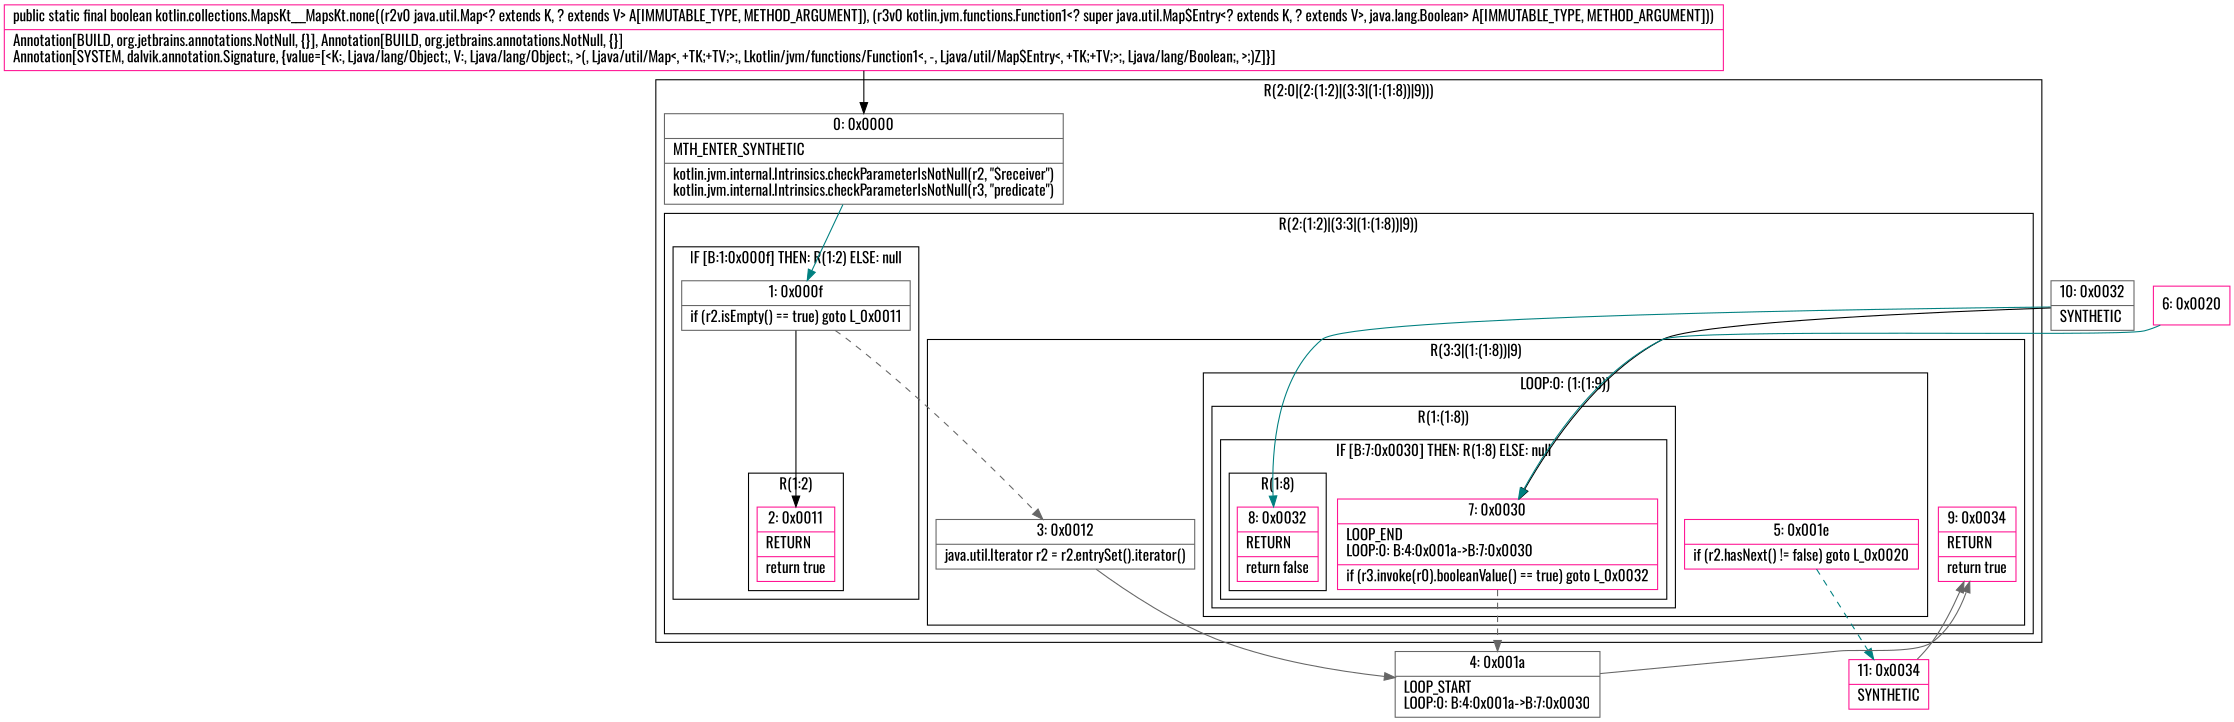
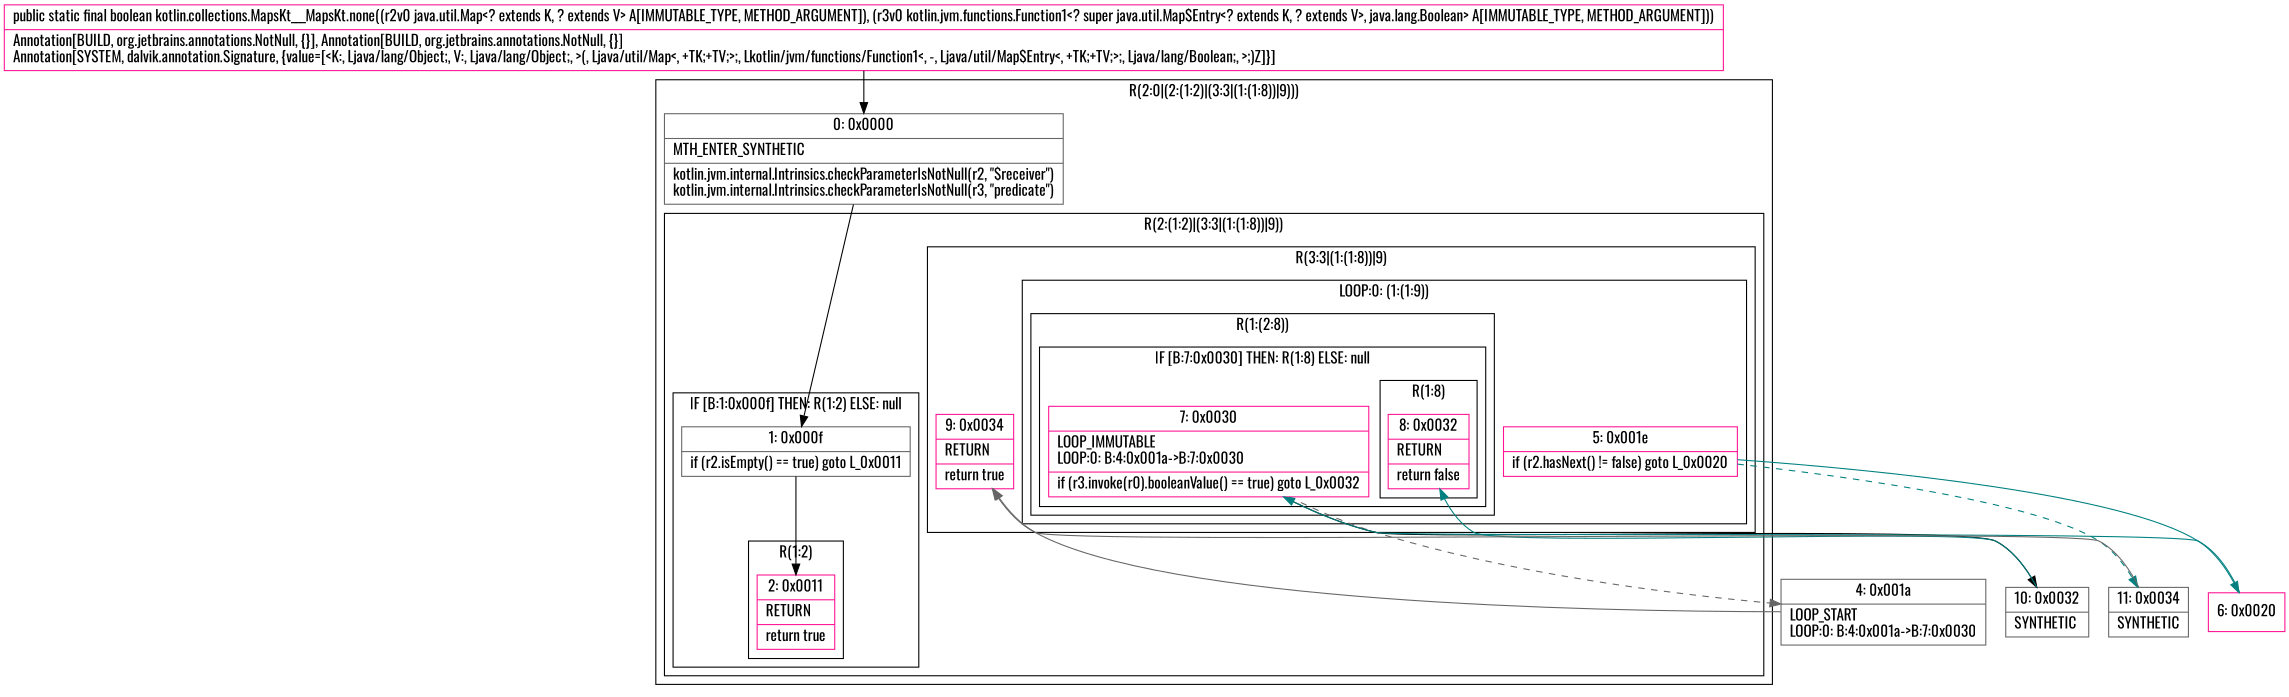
(827, 238) -> (829, 310)
(1753, 325) -> (1662, 534)
(1444, 419) -> (1263, 326)
none -> (1999, 488)
(1375, 536) -> (1107, 443)
(1065, 544) -> none
(1889, 684) -> (2149, 612)
